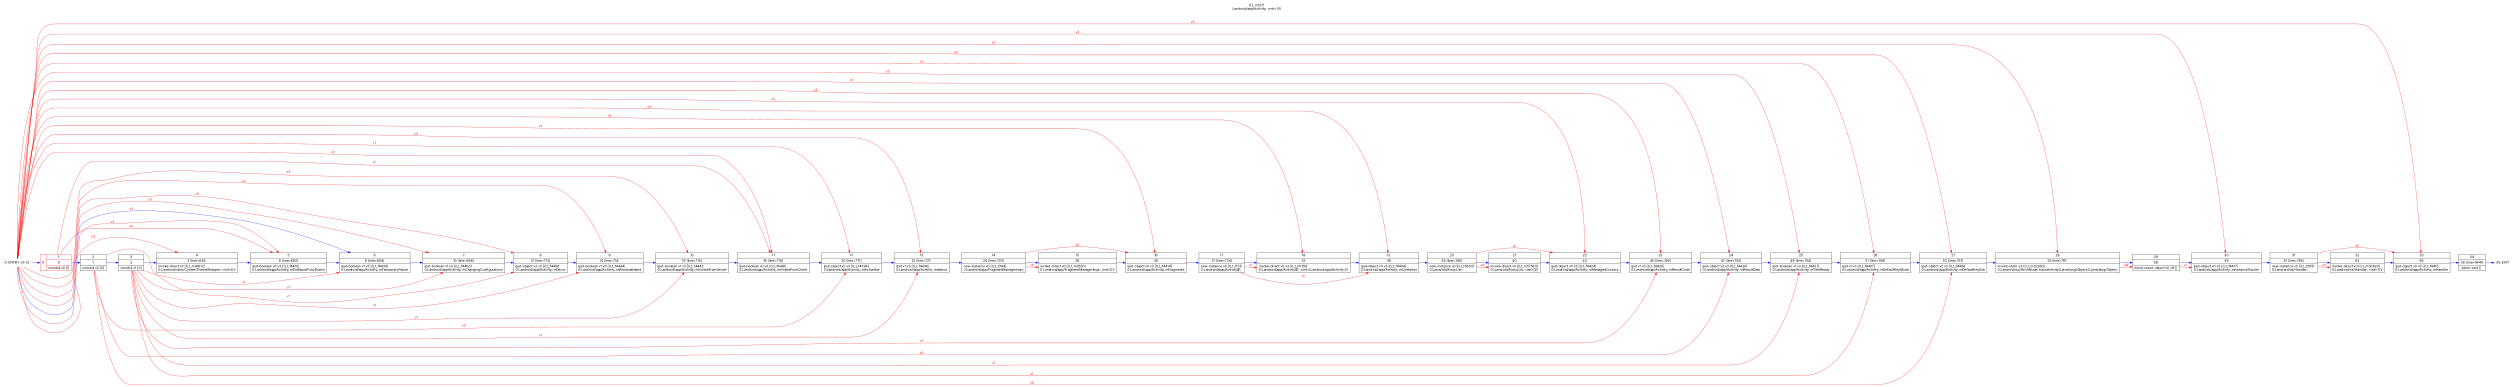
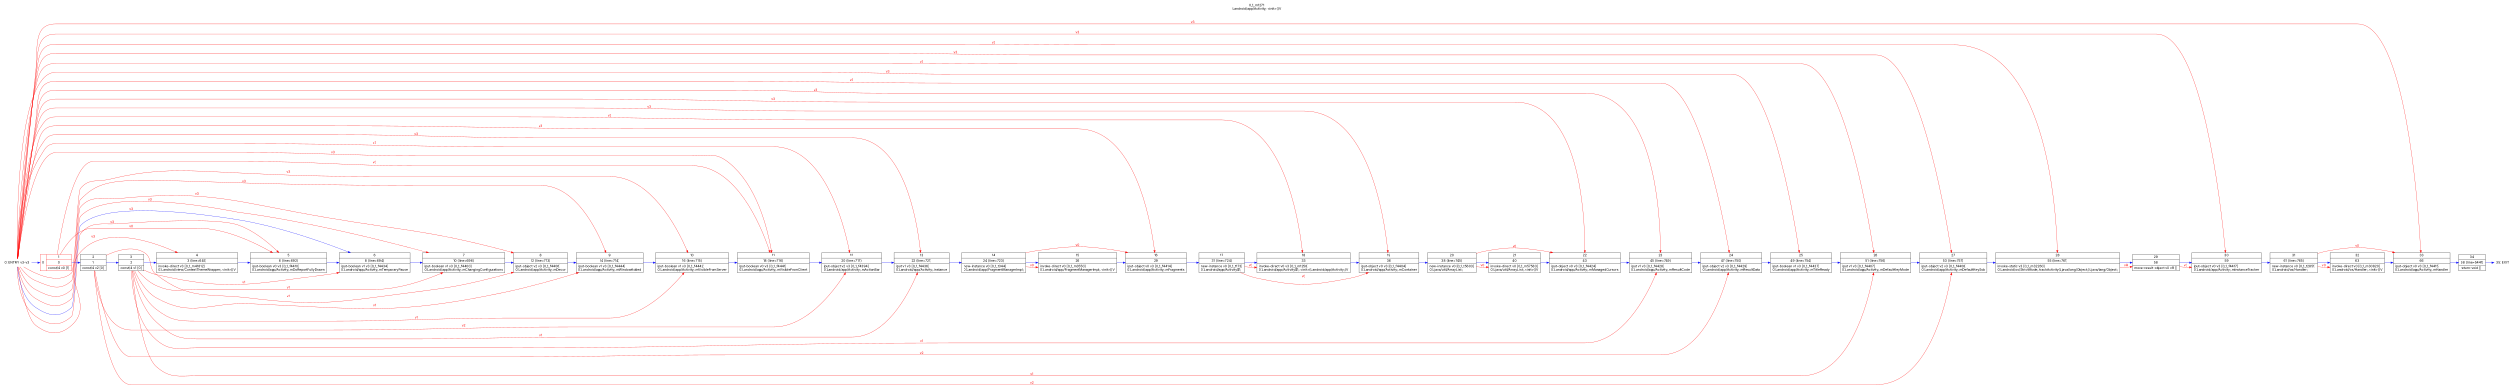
(960, 365) -> none
